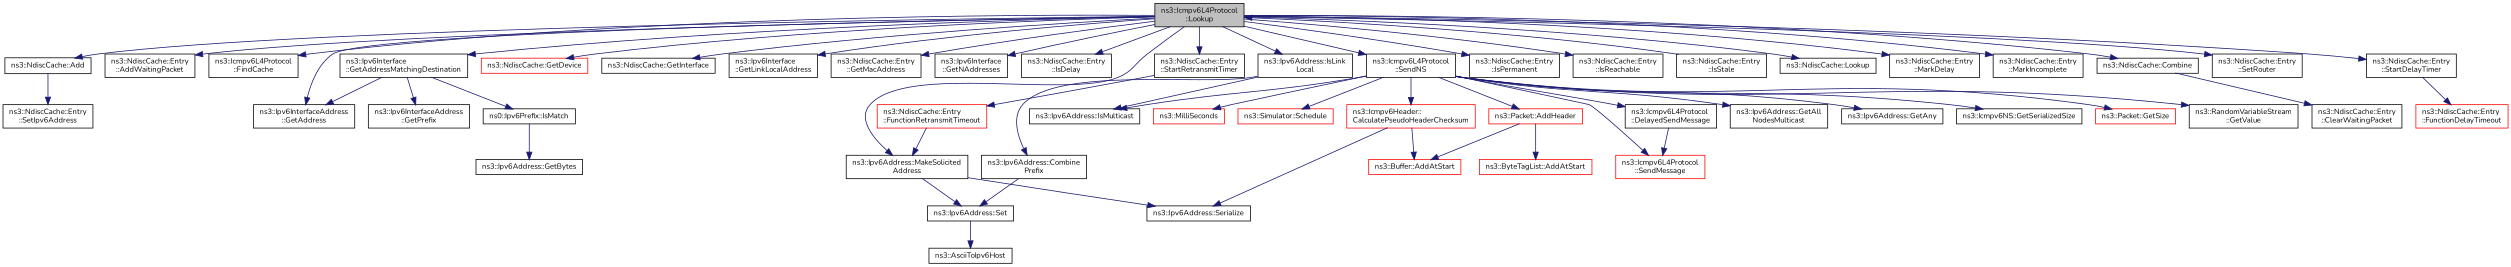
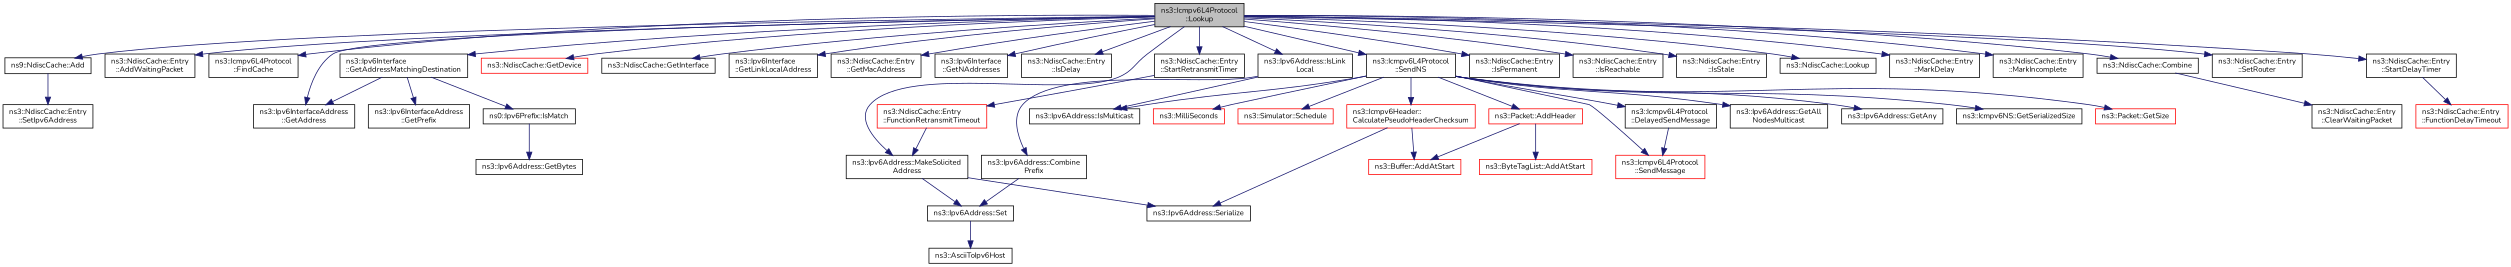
(1466, 31) -> (1457, 32)
(48, 66) -> (48, 66)
(2244, 116) -> none
